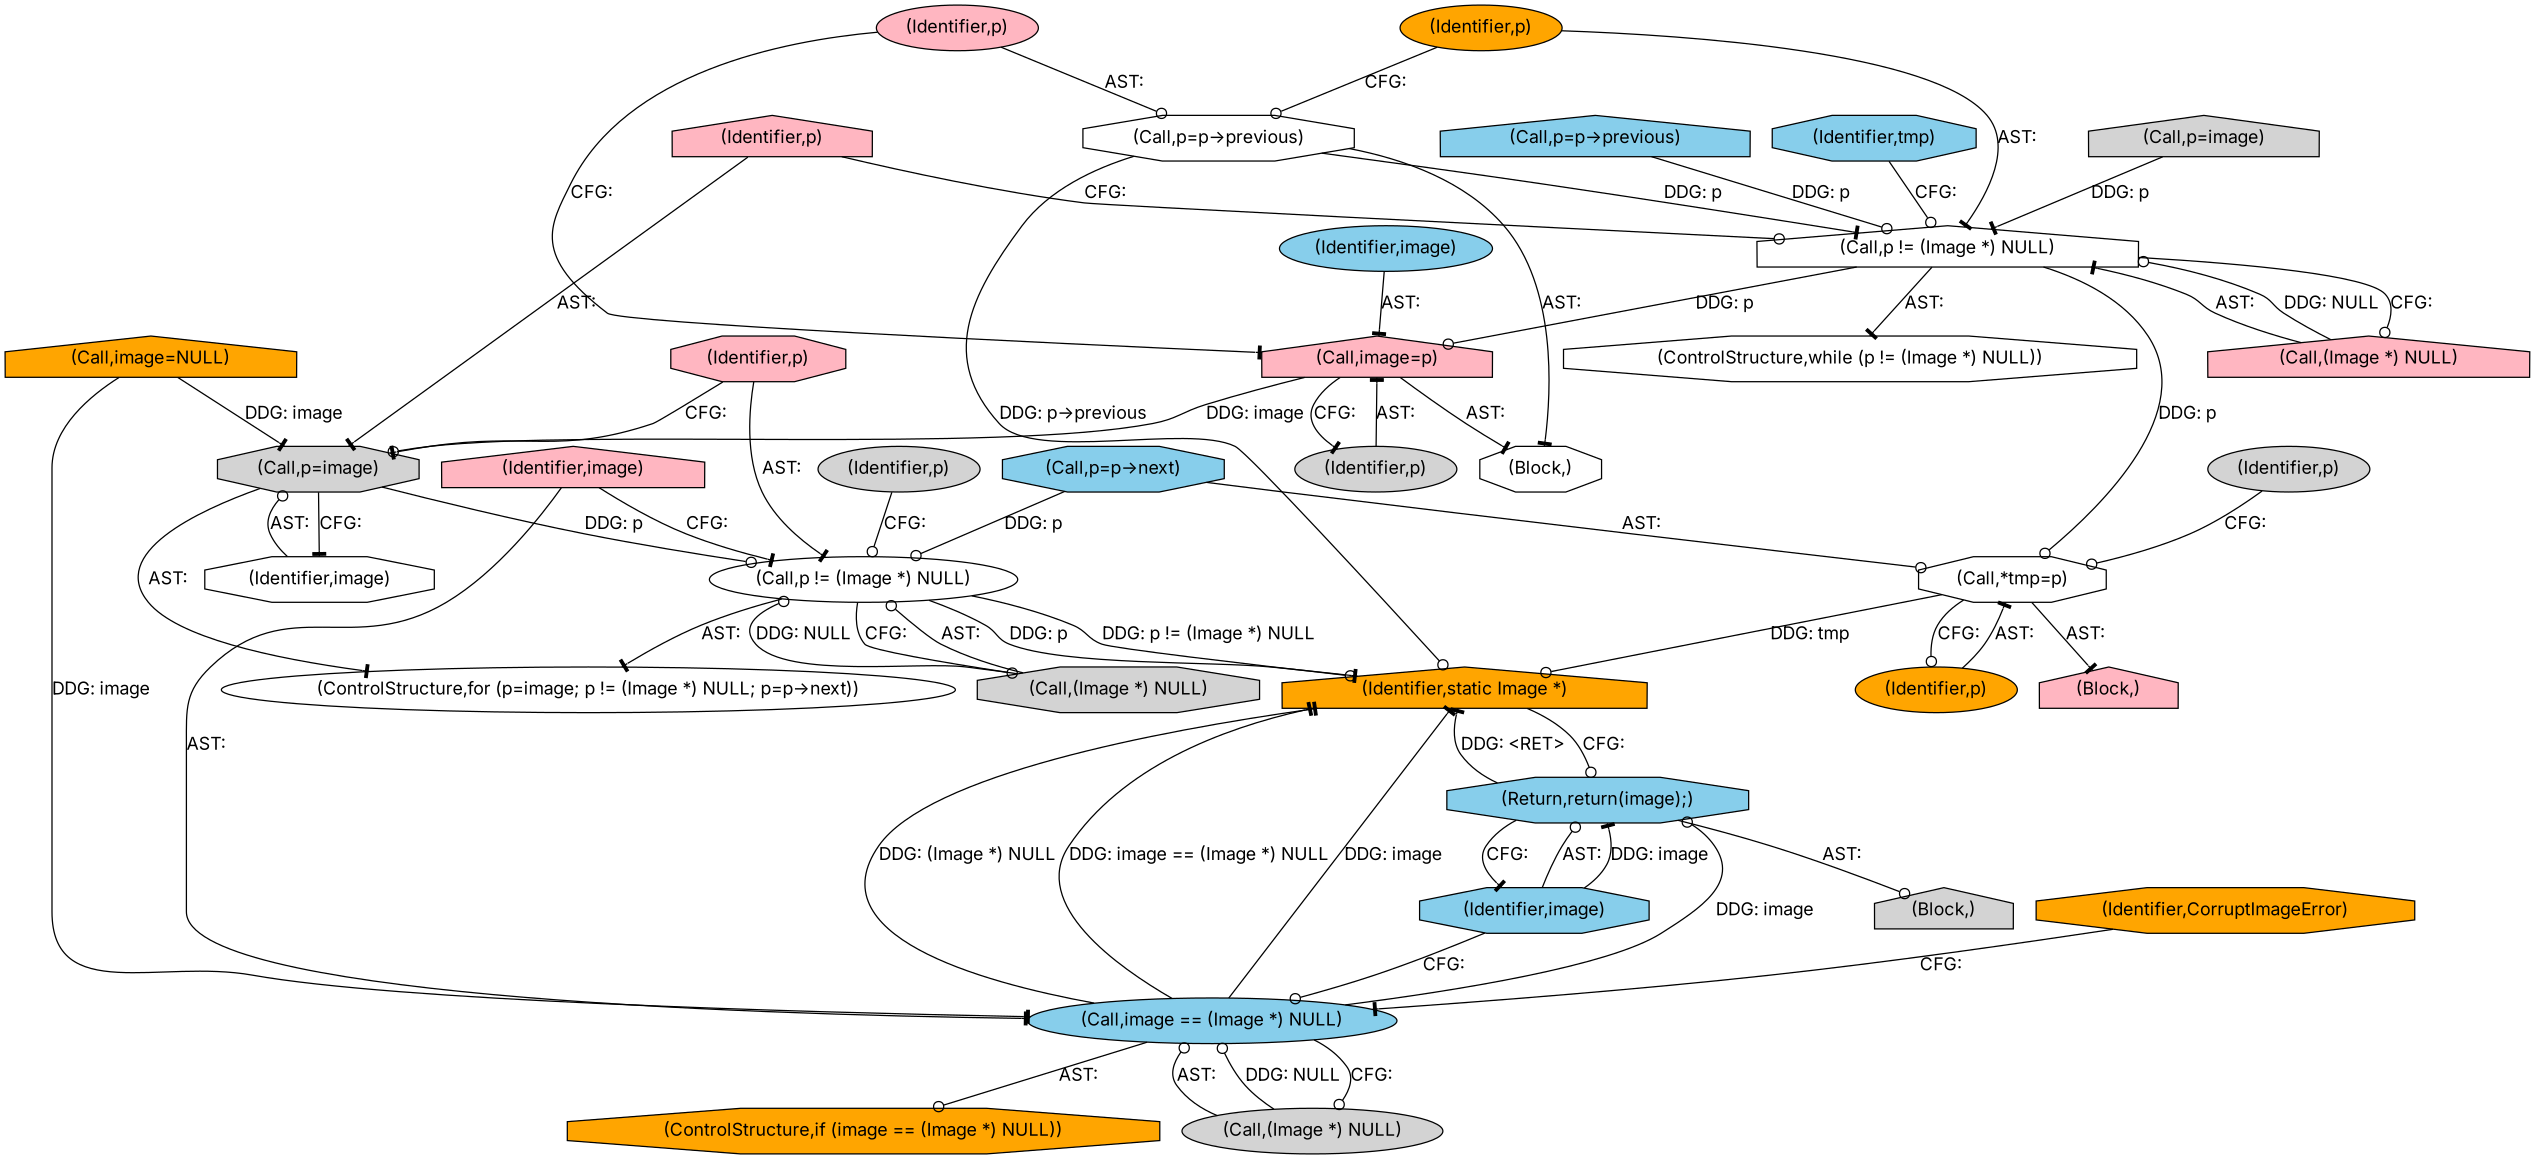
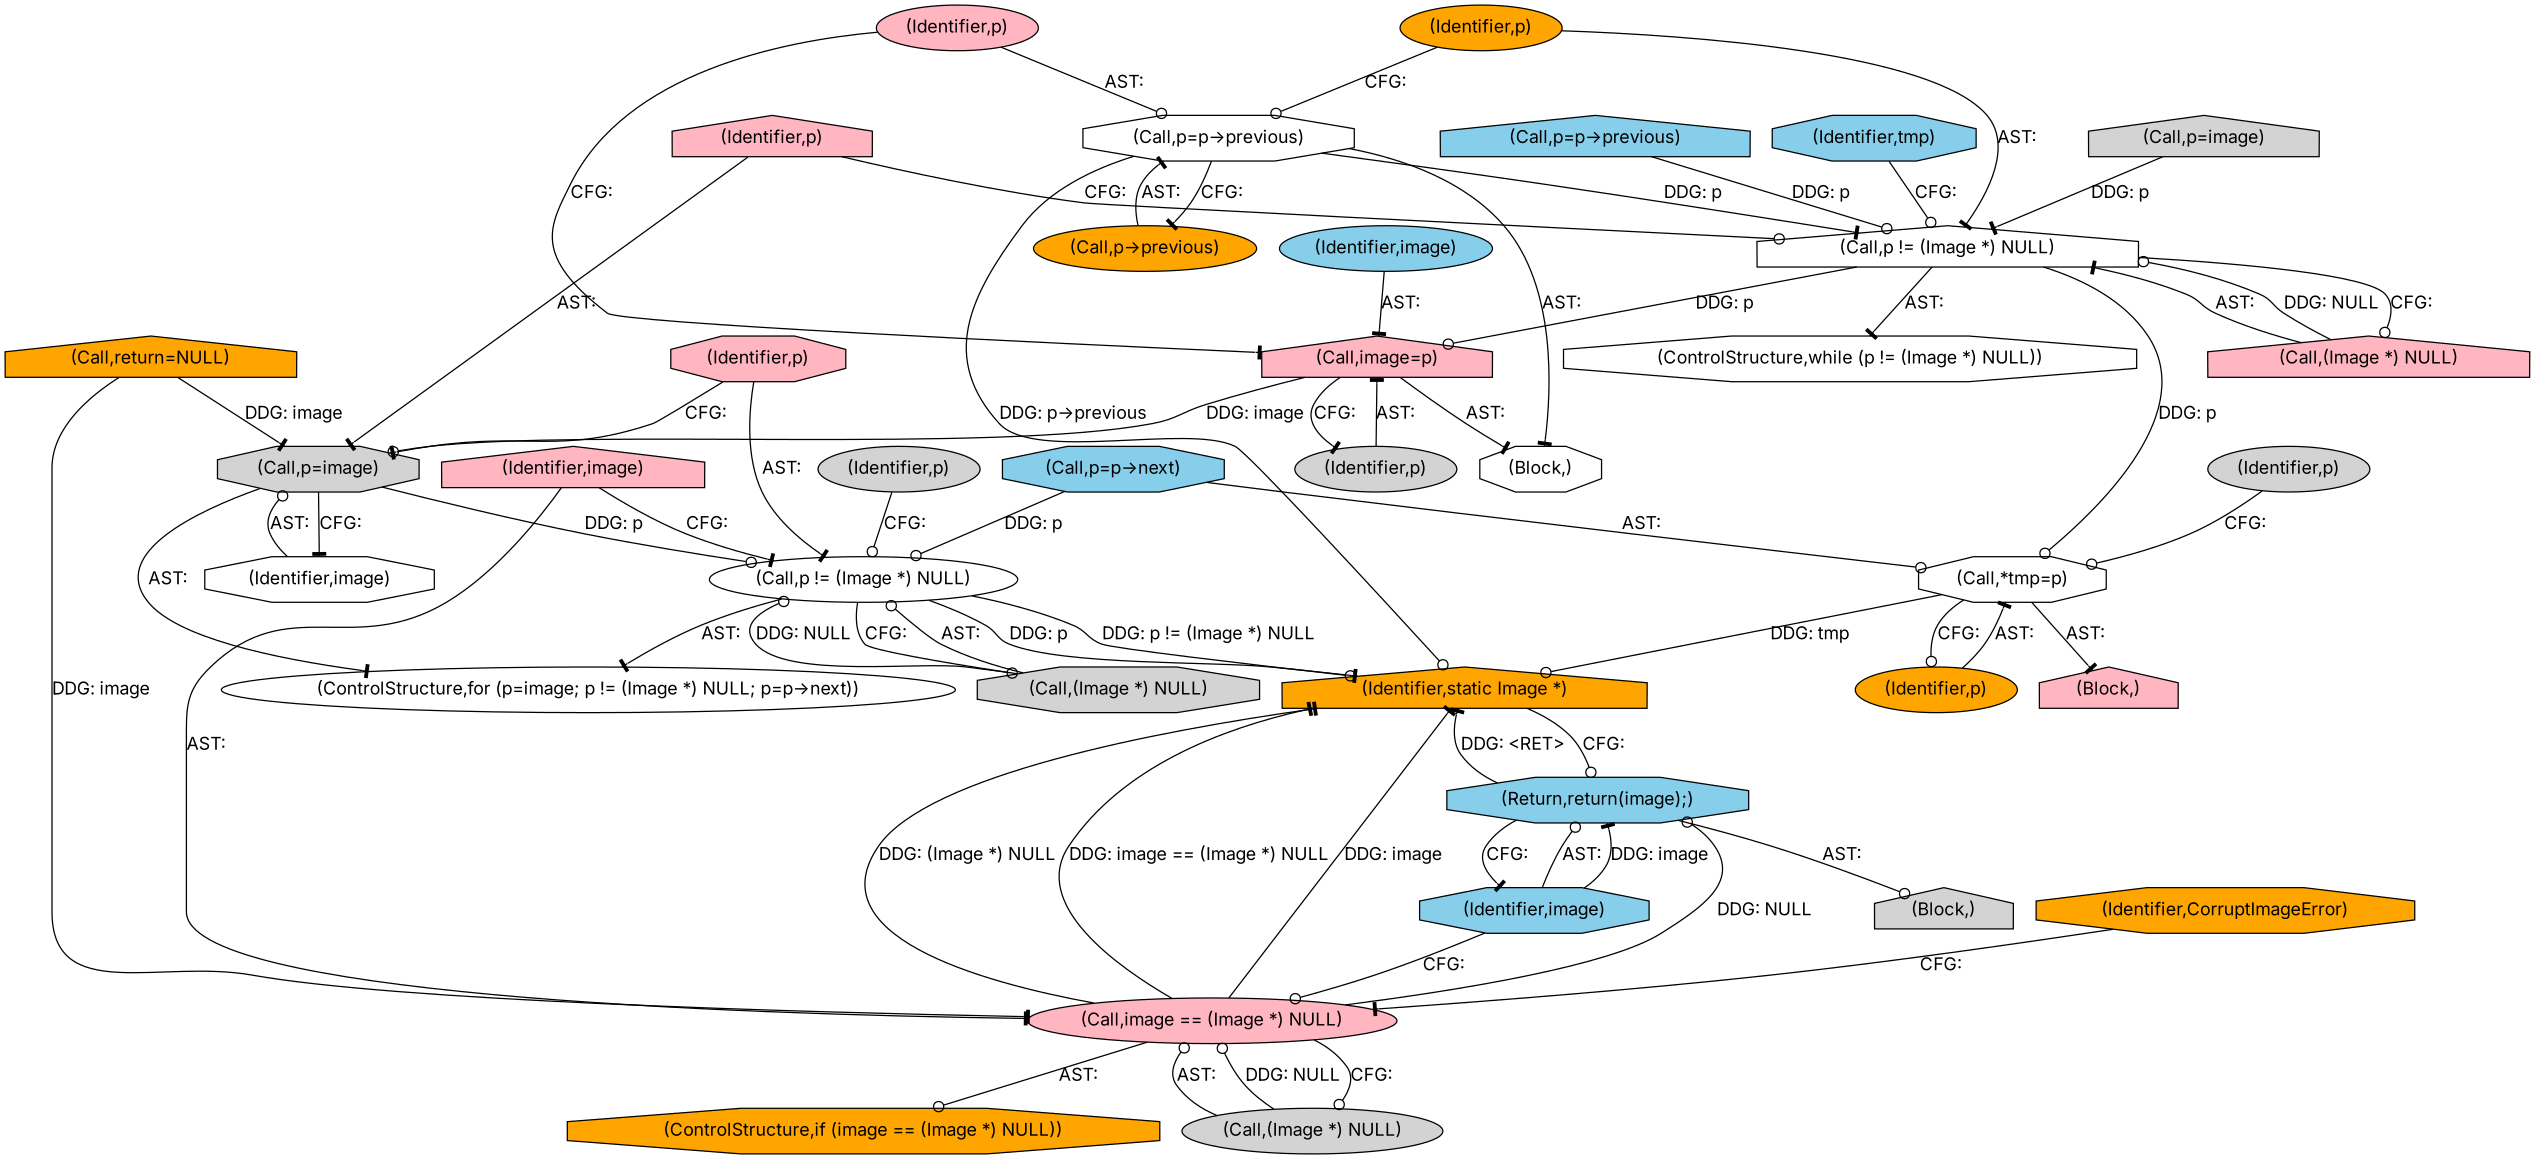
none -> (1145, 249)
(151, 359) -> (151, 359)
(1765, 910) -> (1765, 910)
(1212, 1021) -> (1212, 1021)
